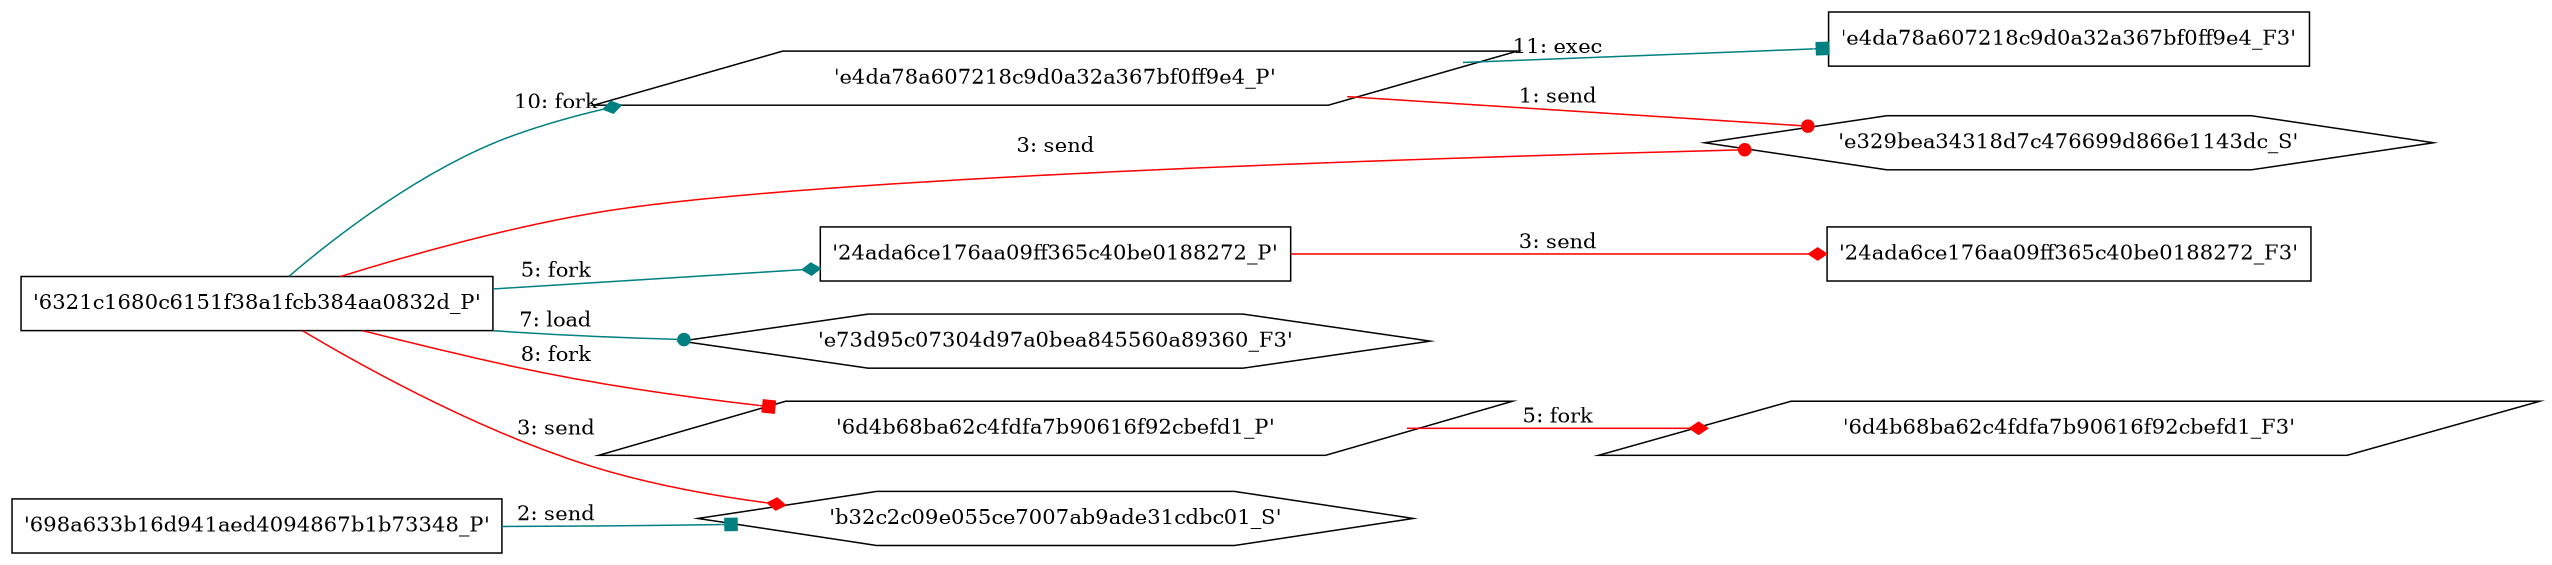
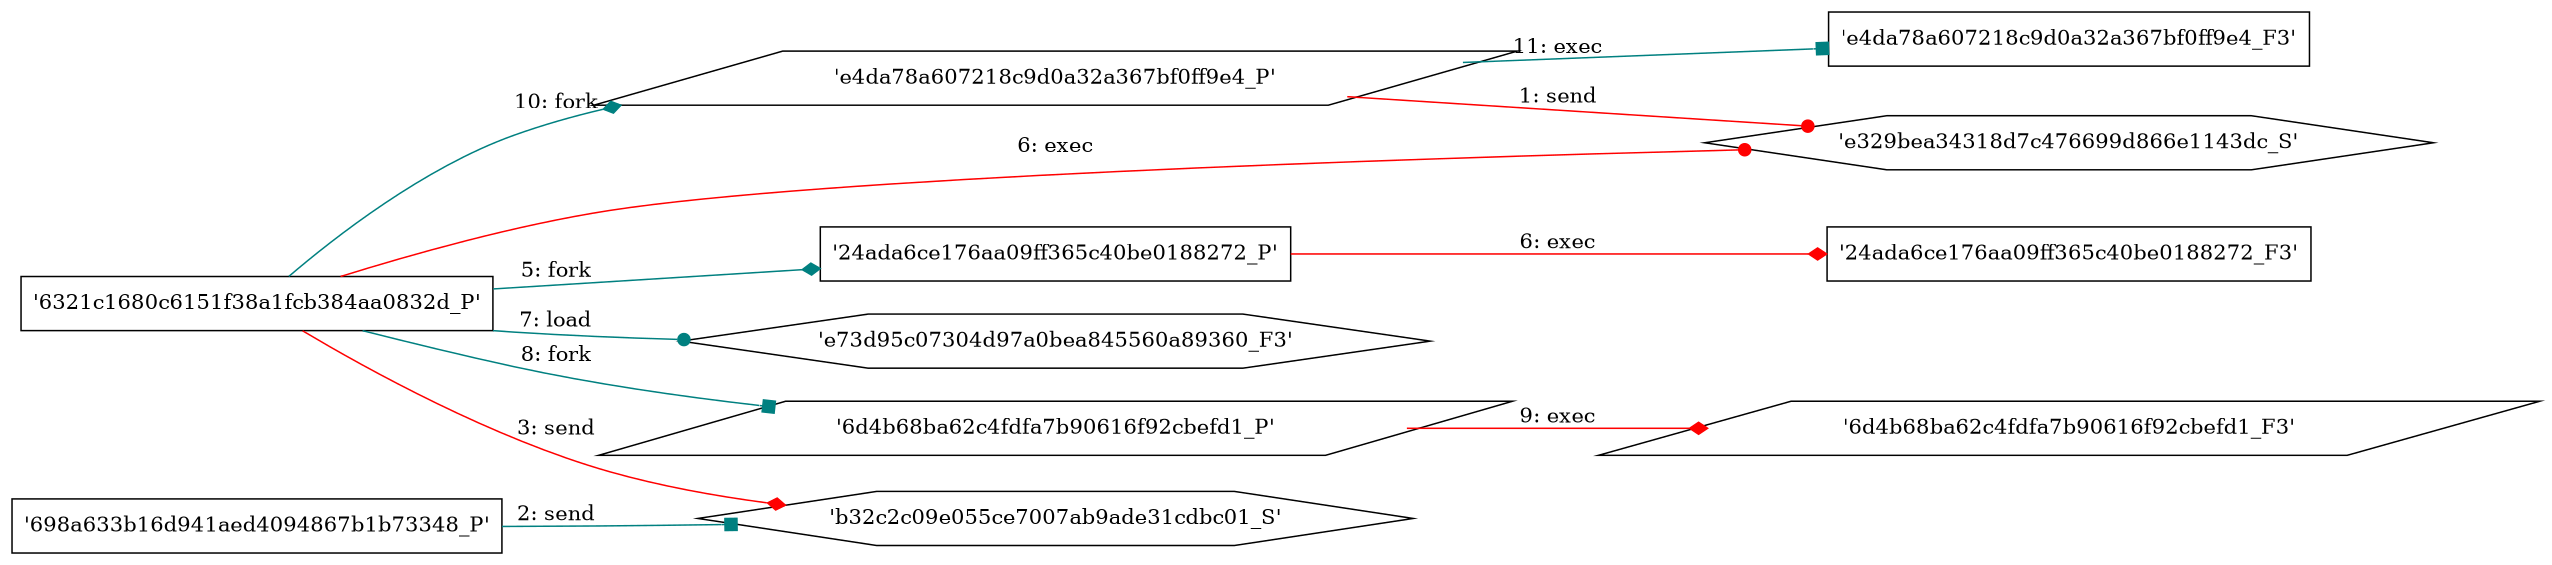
(1055, 147) -> (1055, 147)
(1558, 243) -> (1558, 243)
(559, 376) -> (559, 376)
(1558, 417) -> (1558, 417)
